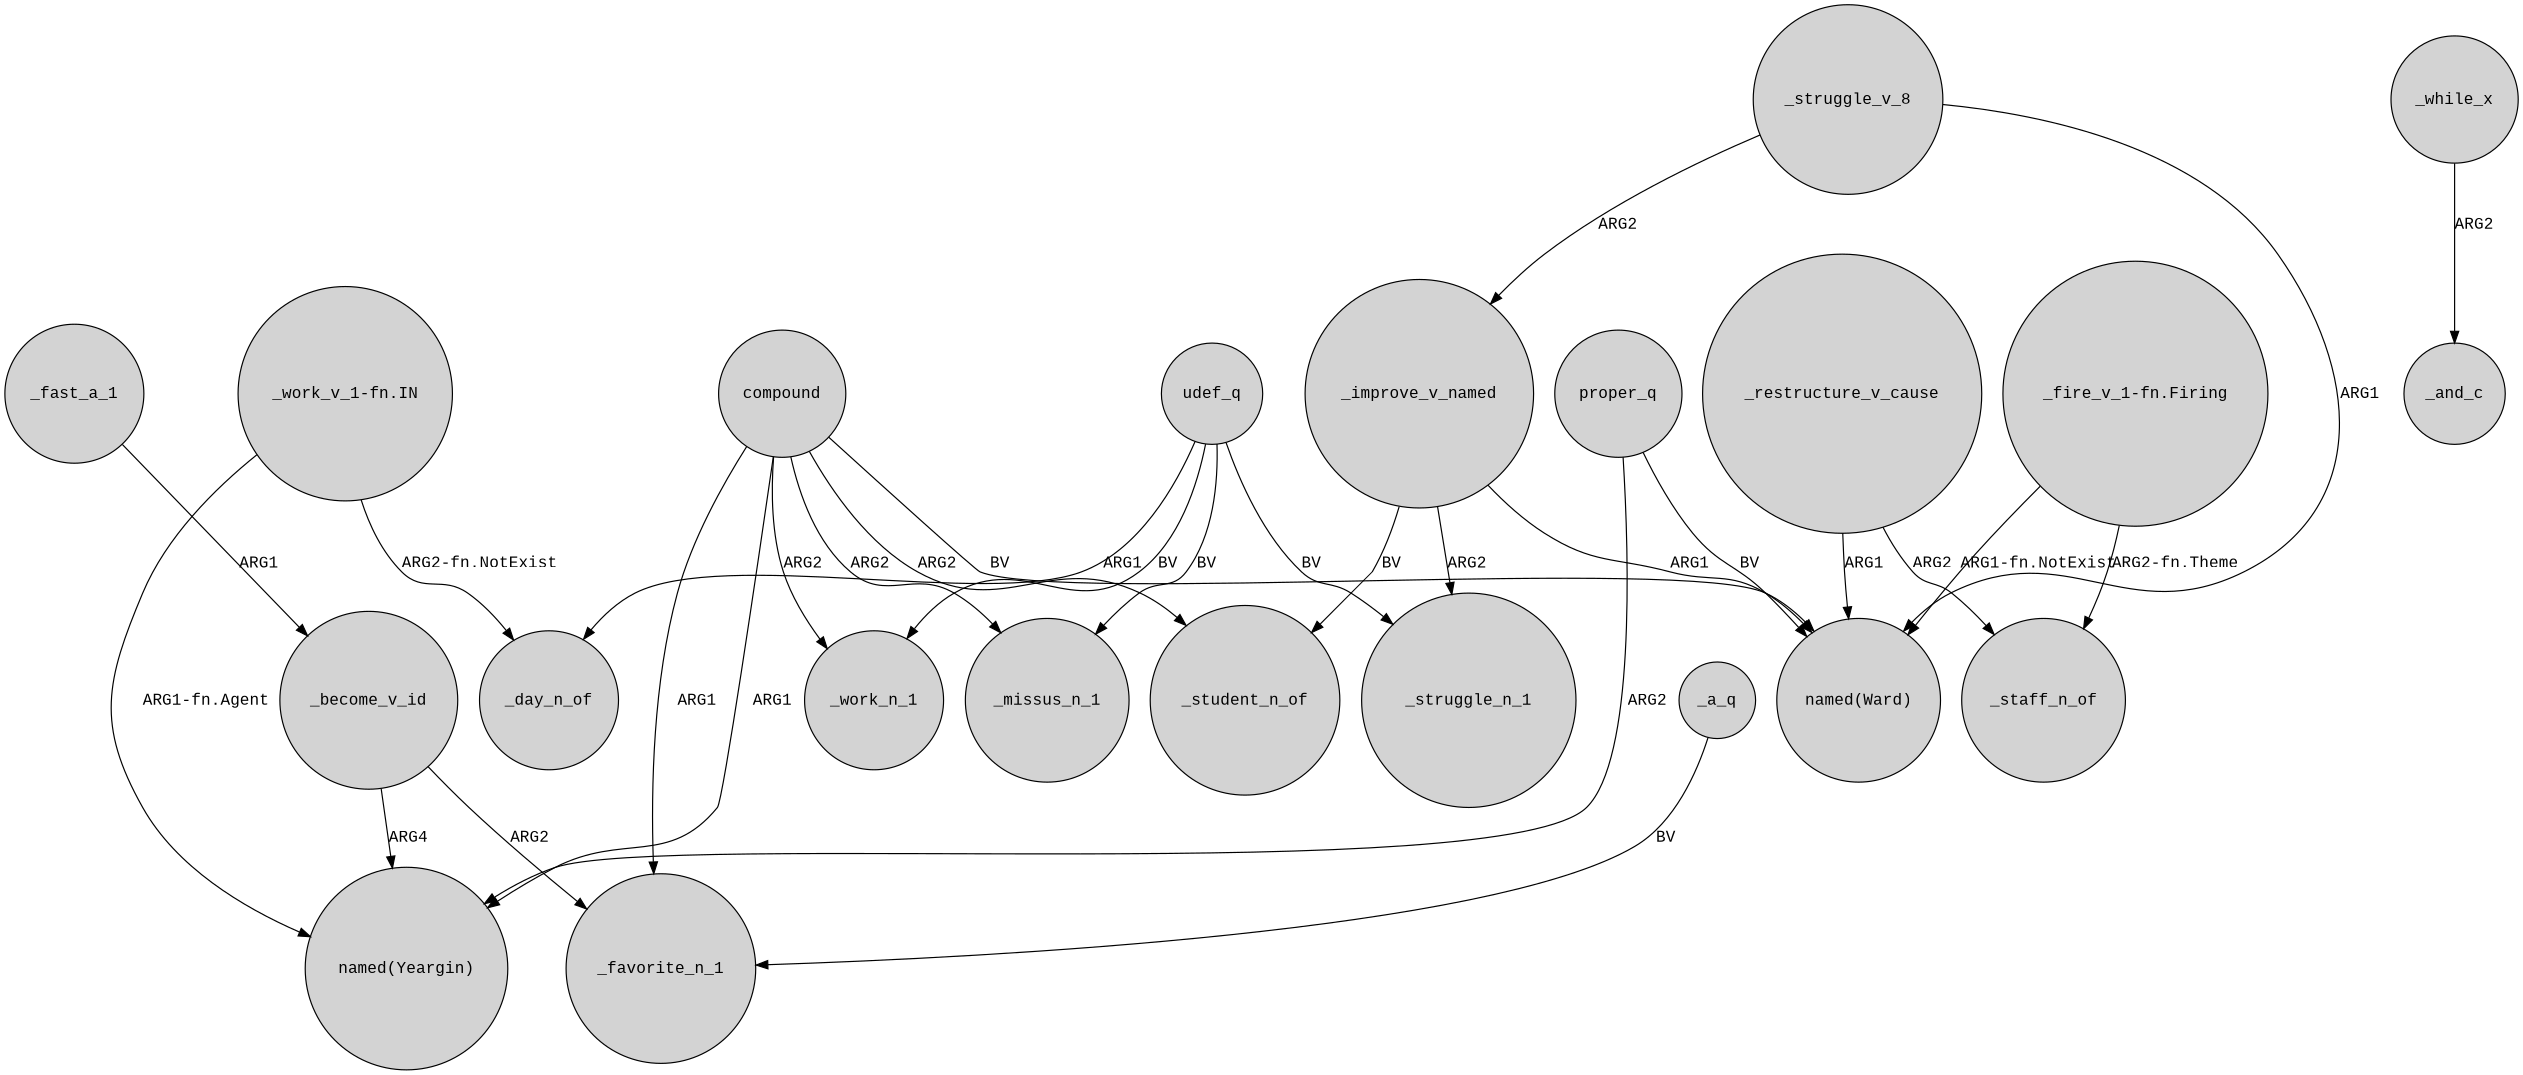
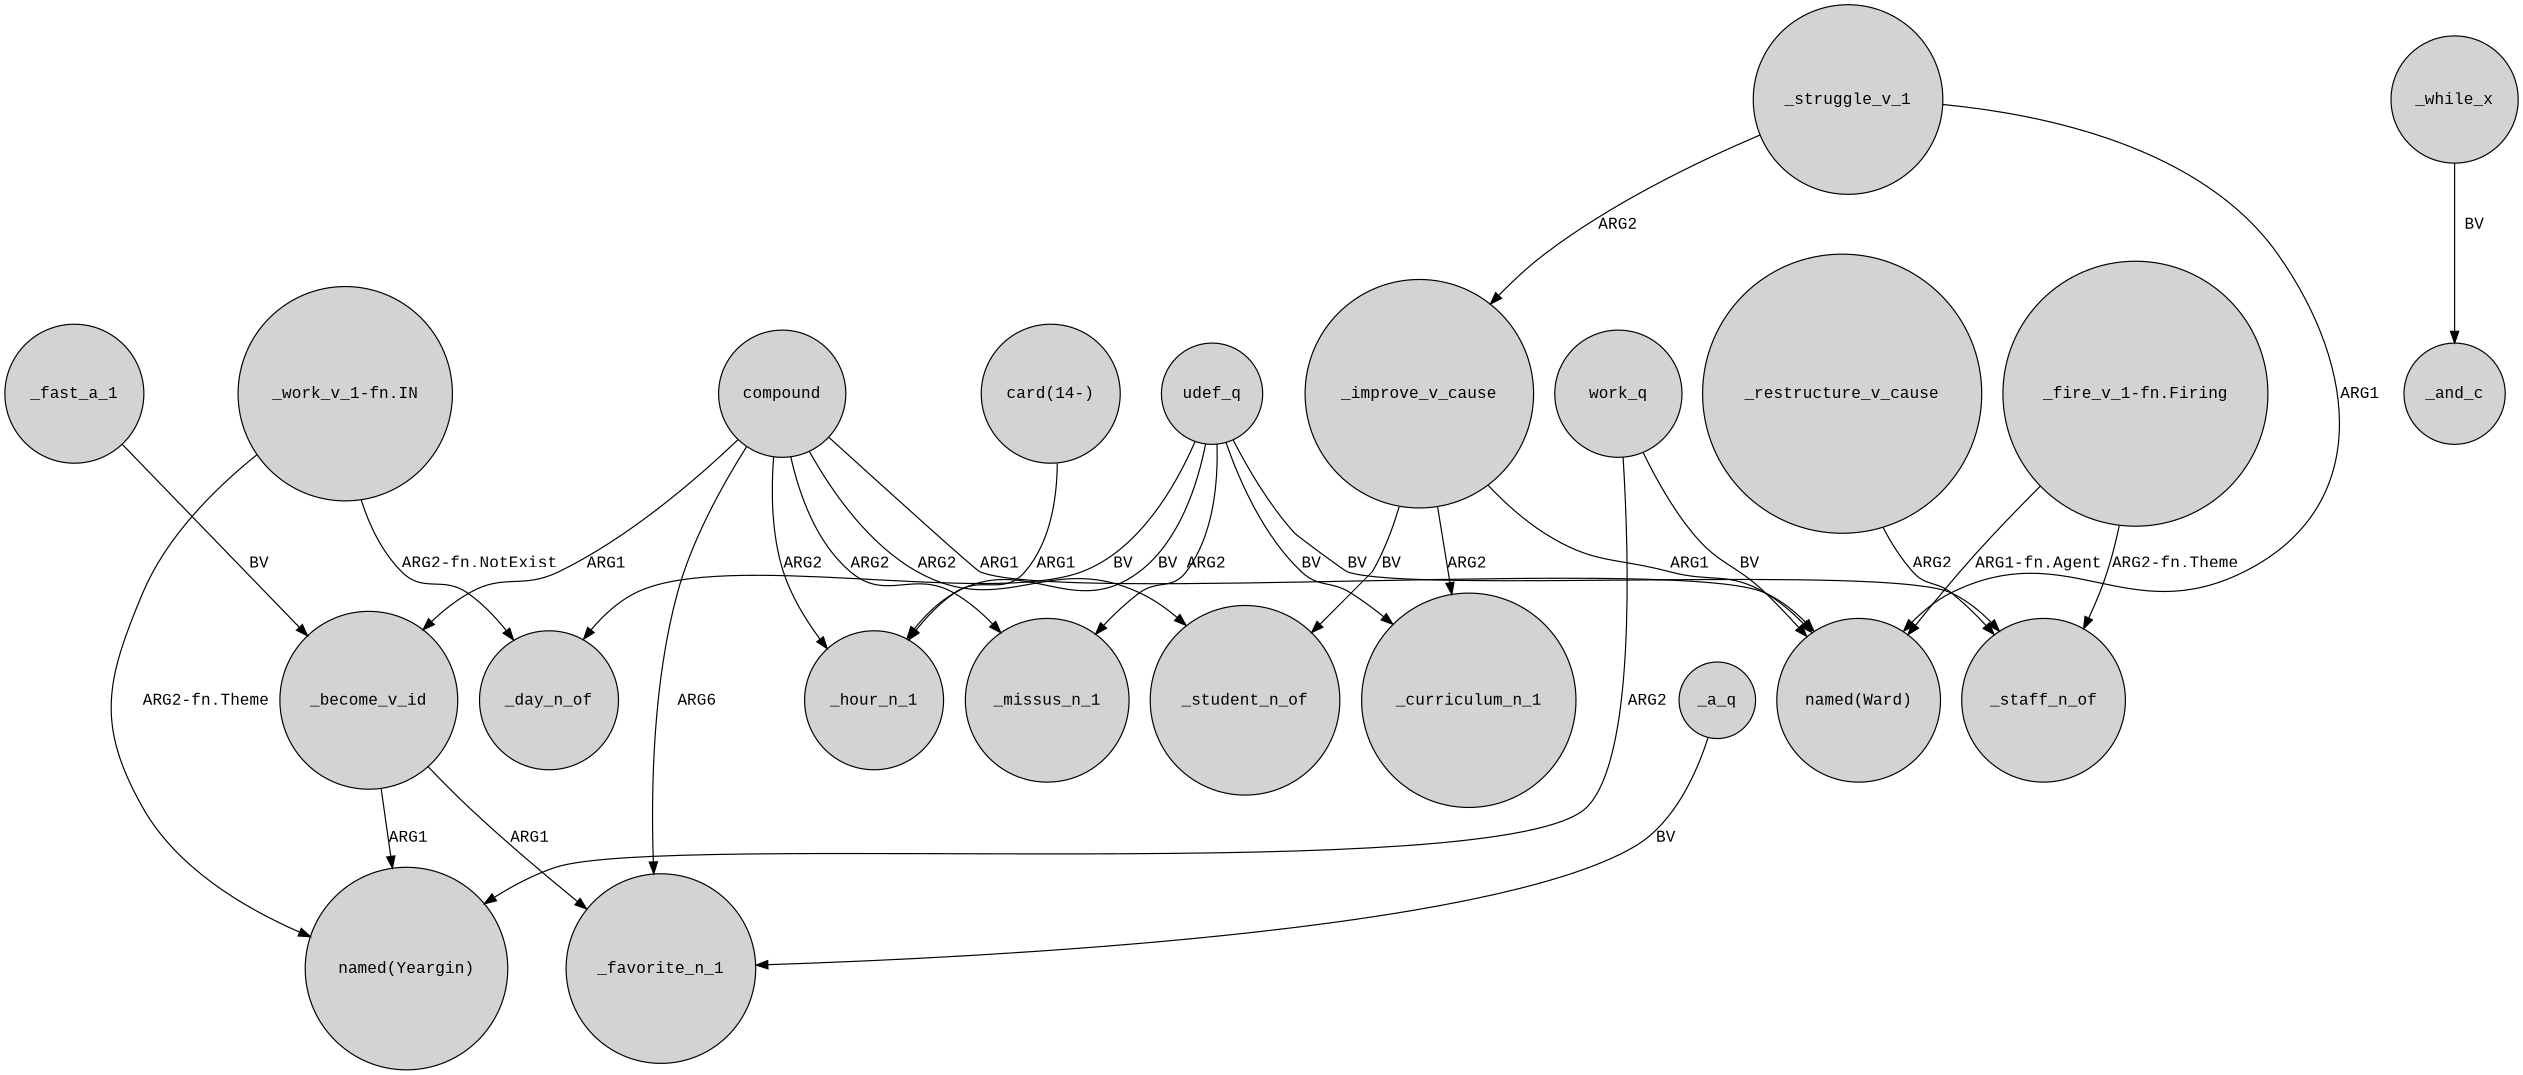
(1848, 100) -> (1848, 100)
(2475, 224) -> (2475, 224)
none -> (1051, 394)
(1419, 394) -> (1419, 394)
(1618, 394) -> (1618, 394)
(259, 563) -> (259, 563)
(1000, 563) -> (1000, 563)
(1123, 563) -> (1123, 563)
(1207, 563) -> (1207, 563)
(2039, 563) -> (2039, 563)
(1844, 570) -> none
none -> (1773, 580)
(206, 700) -> (206, 700)
(697, 700) -> (697, 700)
(874, 700) -> (874, 700)
(1469, 700) -> (1469, 700)
(728, 753) -> (595, 552)
(409, 837) -> (409, 837)
(530, 837) -> (530, 837)
